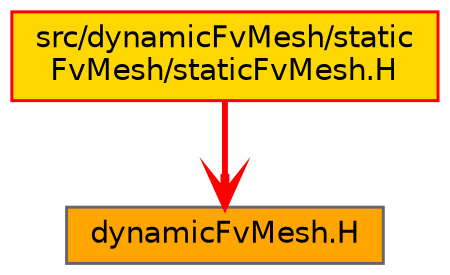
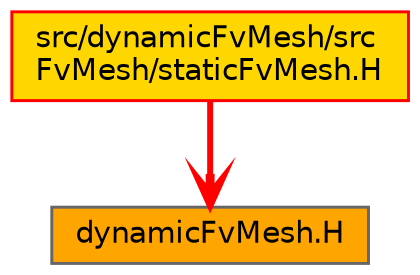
(225, 56) -> (210, 56)
